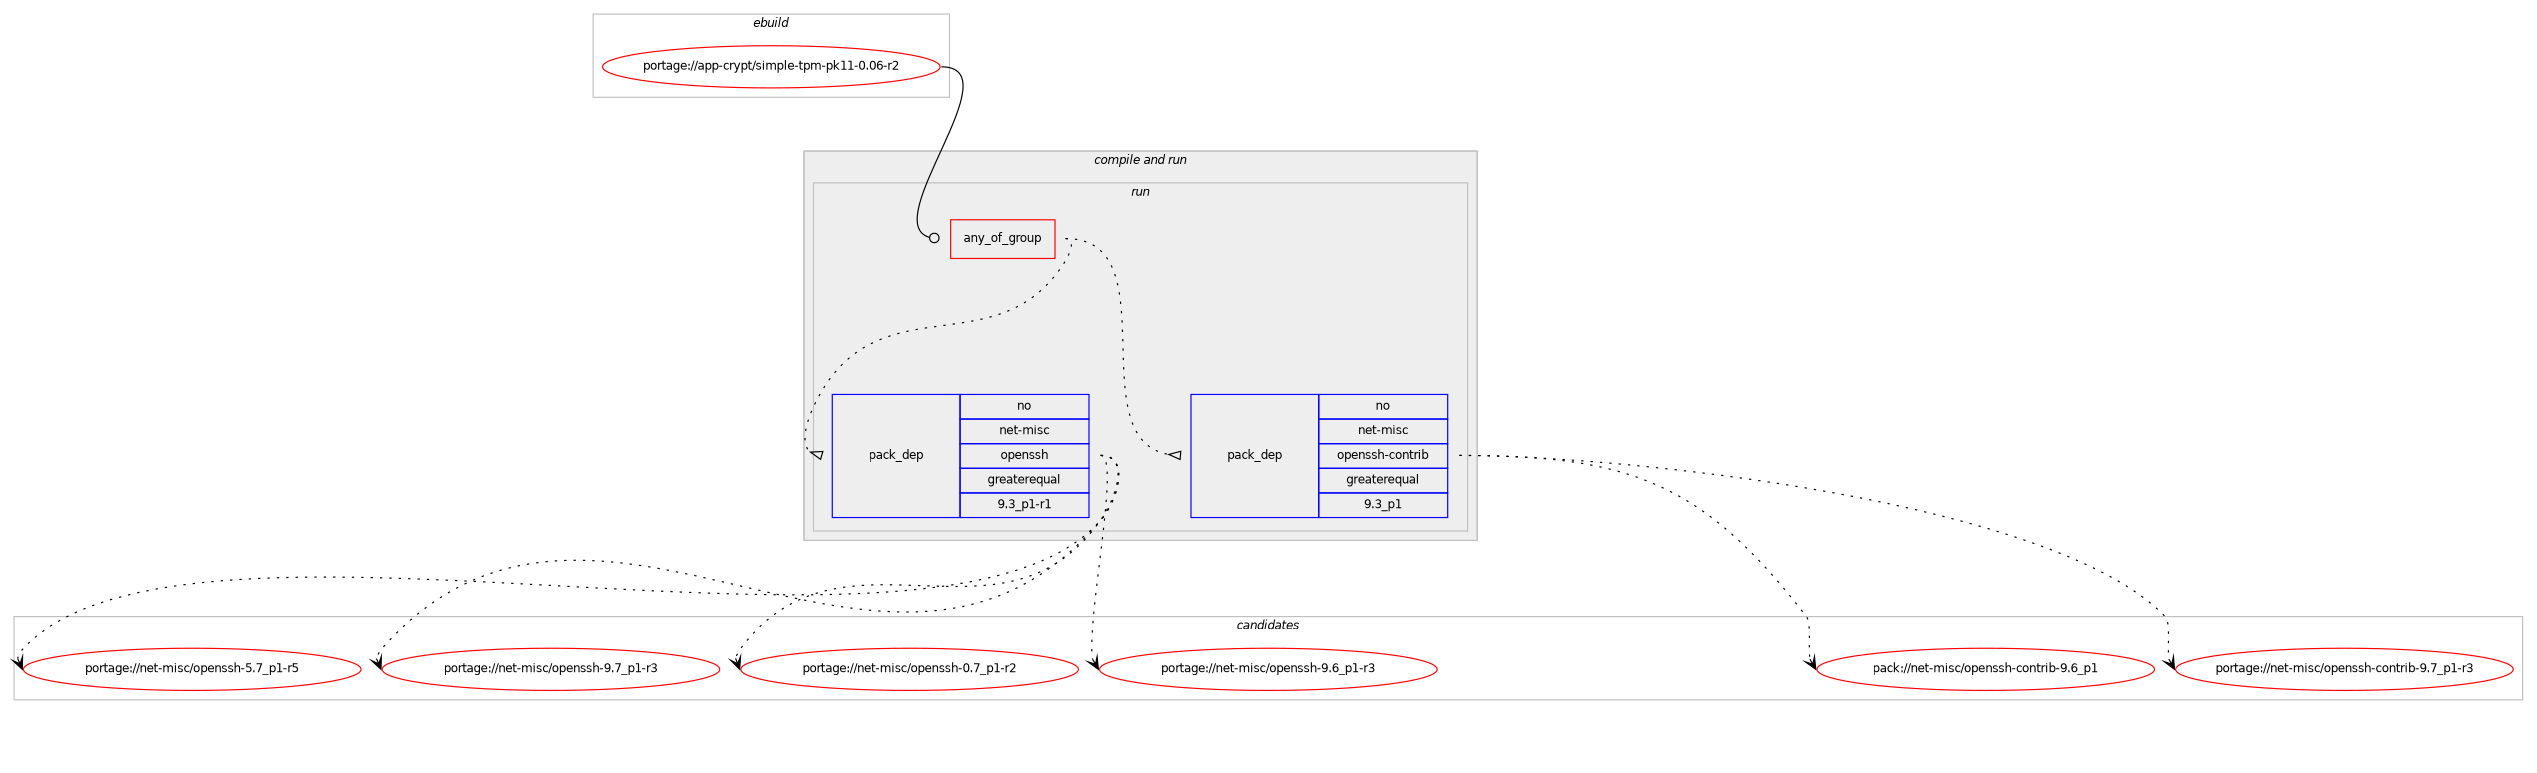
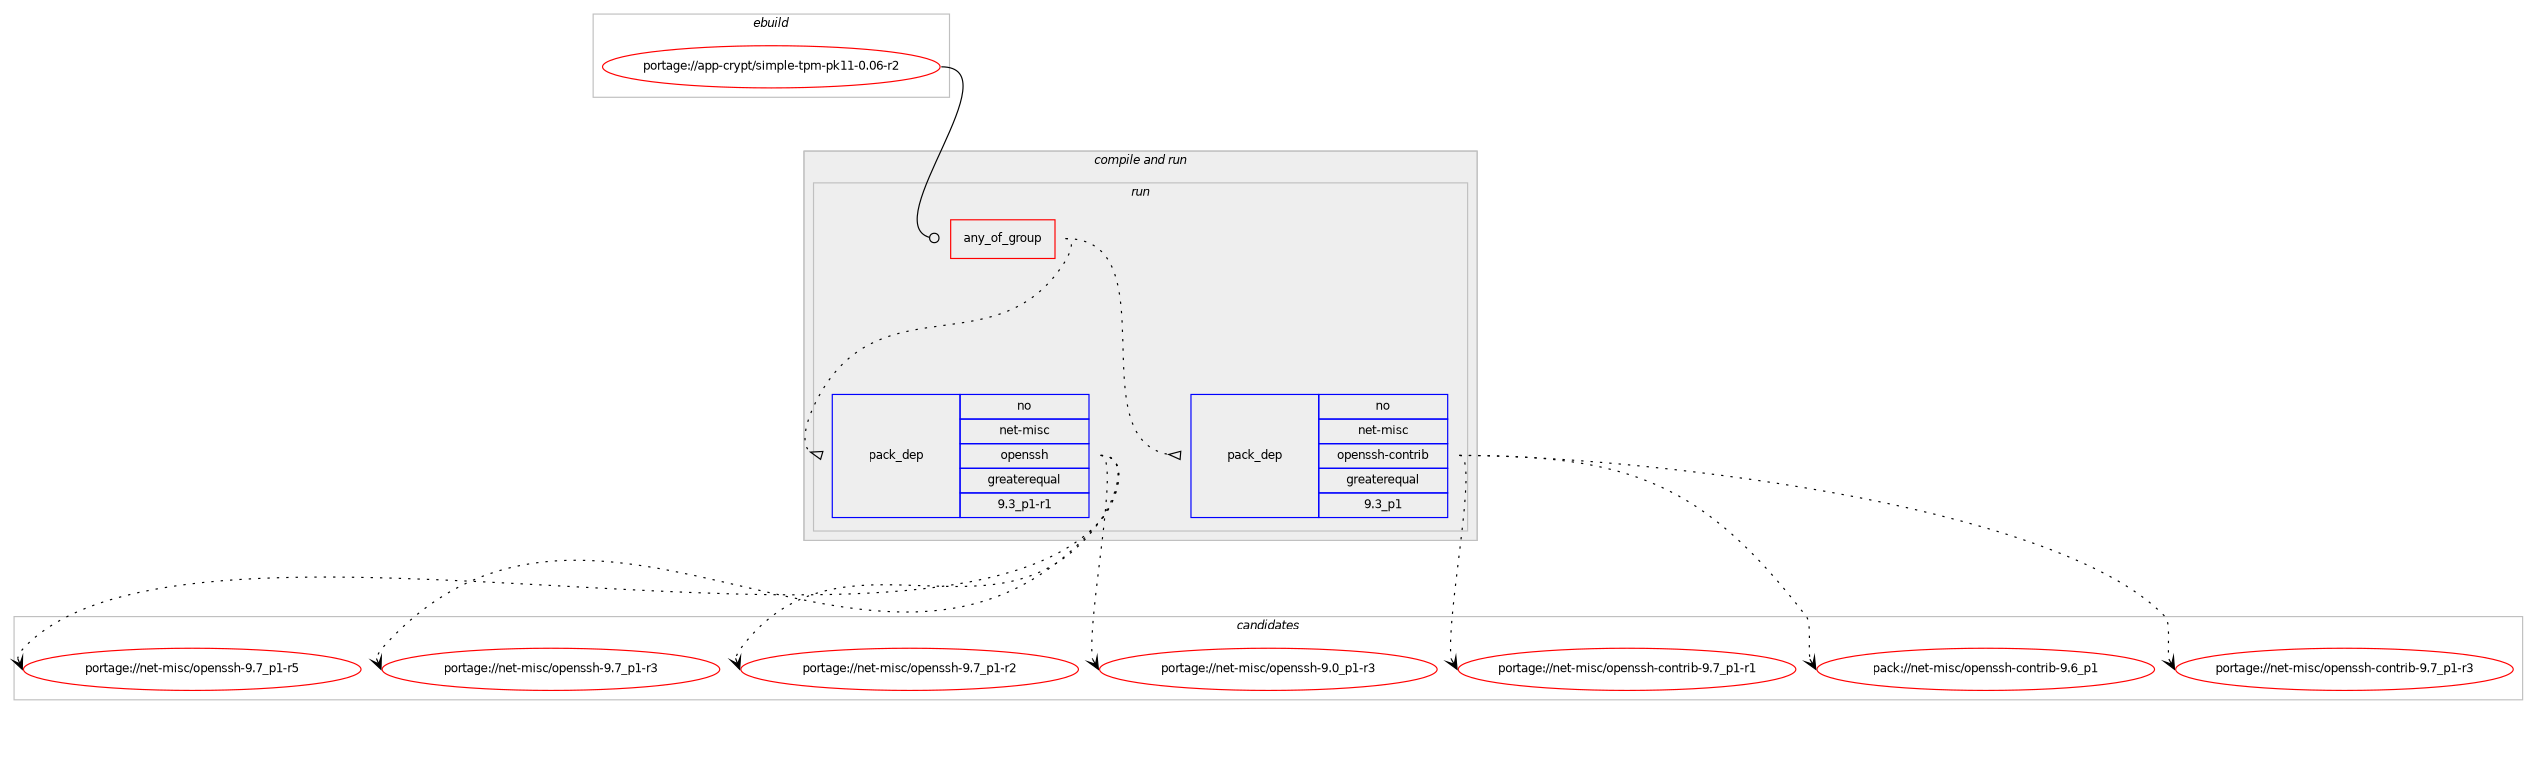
(192, 669) -> (192, 669)
(910, 669) -> (910, 669)
(1268, 669) -> (1268, 669)
none -> (1627, 669)
